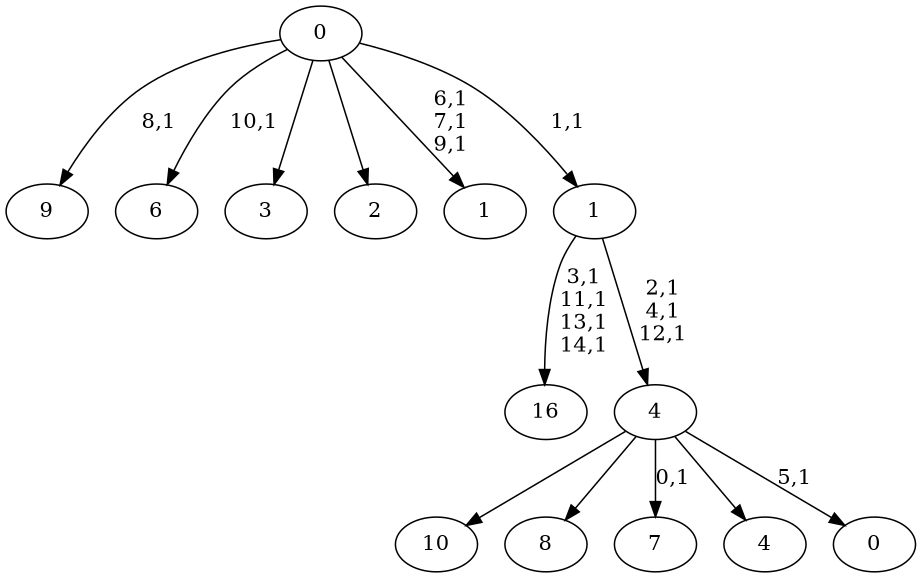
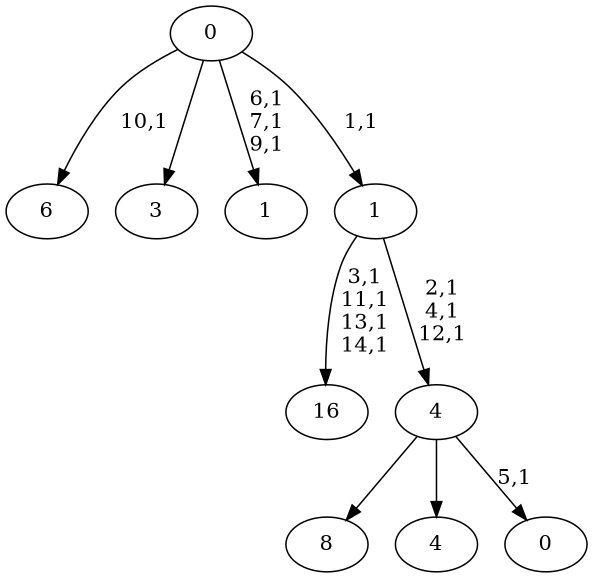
(47, 211) -> none
(376, 211) -> none
(436, 544) -> none
(655, 544) -> none
